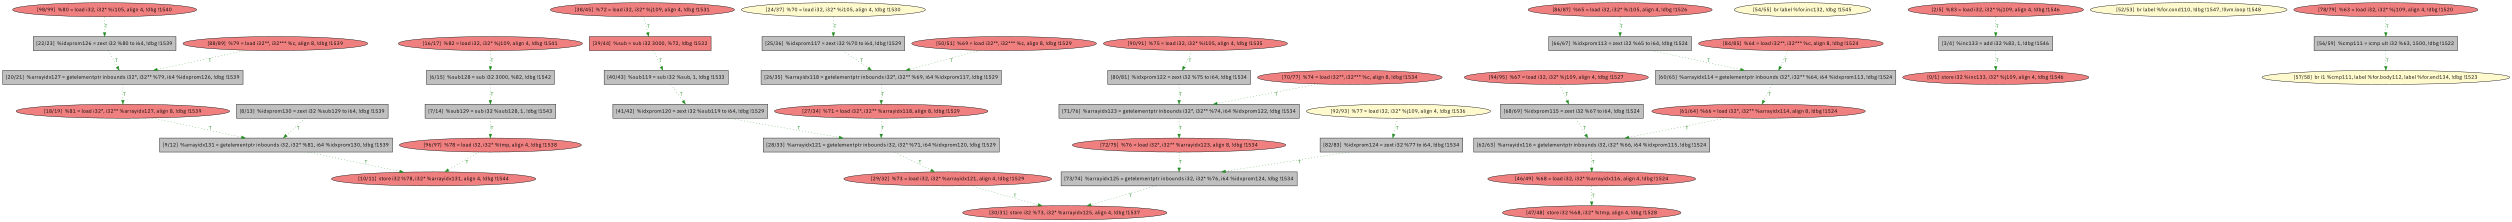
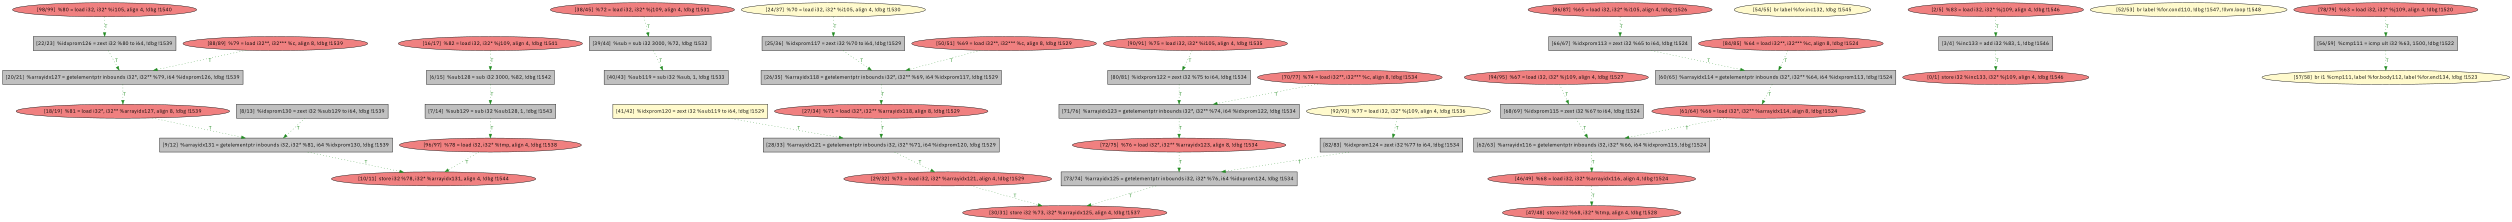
(650, 44) -> (650, 44)
(677, 93) -> none
(690, 111) -> (690, 111)
